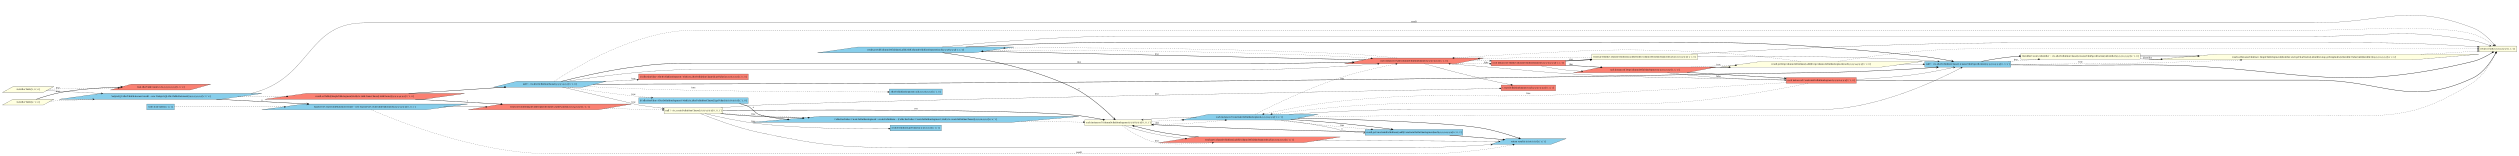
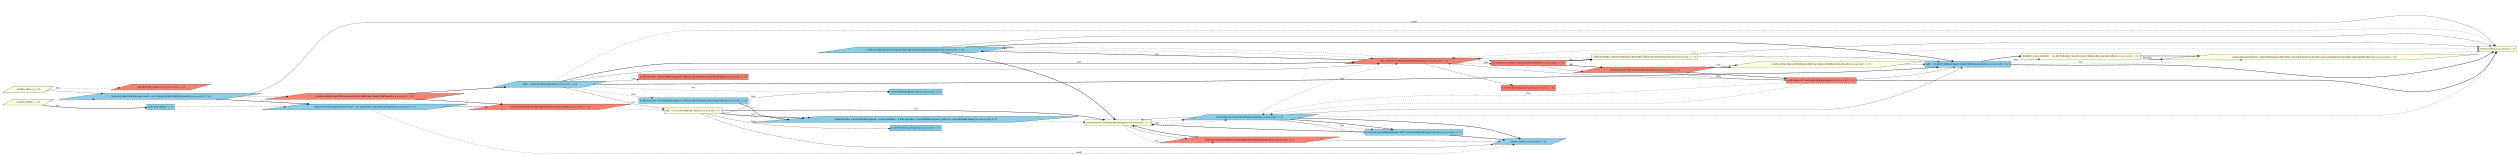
(78, 90) -> (94, 108)
(1110, 96) -> (802, 94)
